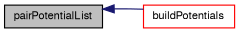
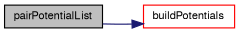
(129, 9) -> (117, 24)
